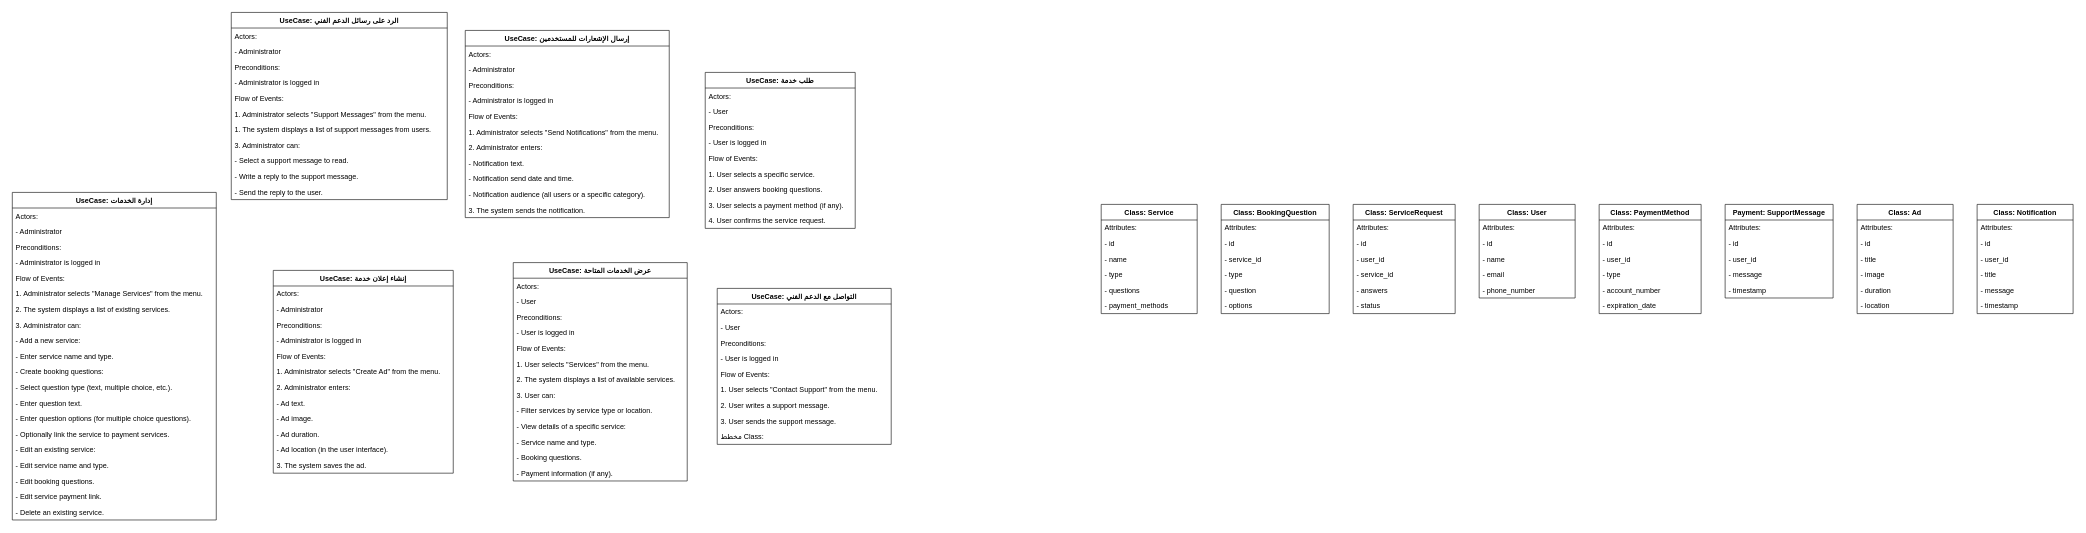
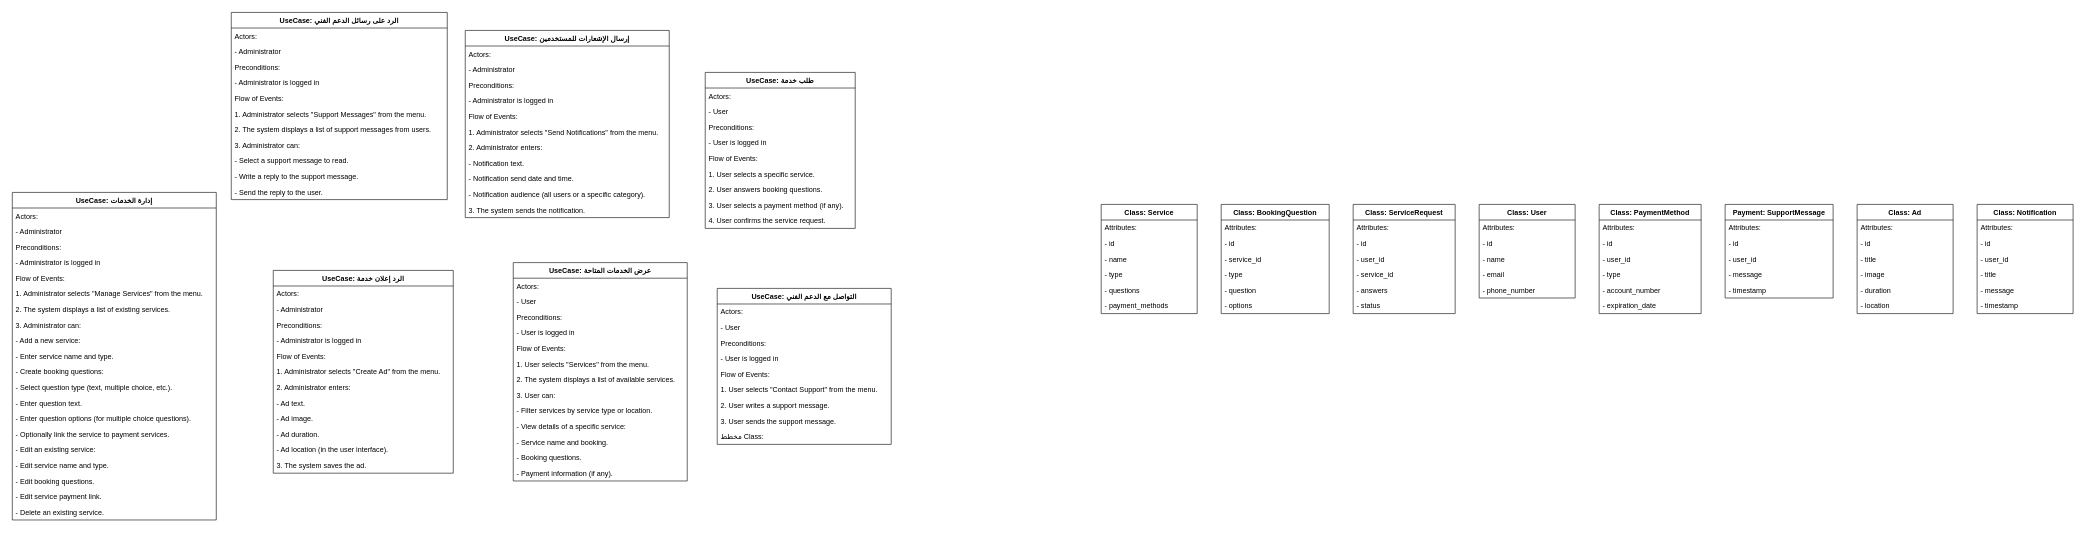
(343, 130) -> (343, 130)
(363, 278) -> (363, 278)
(559, 442) -> (564, 442)
